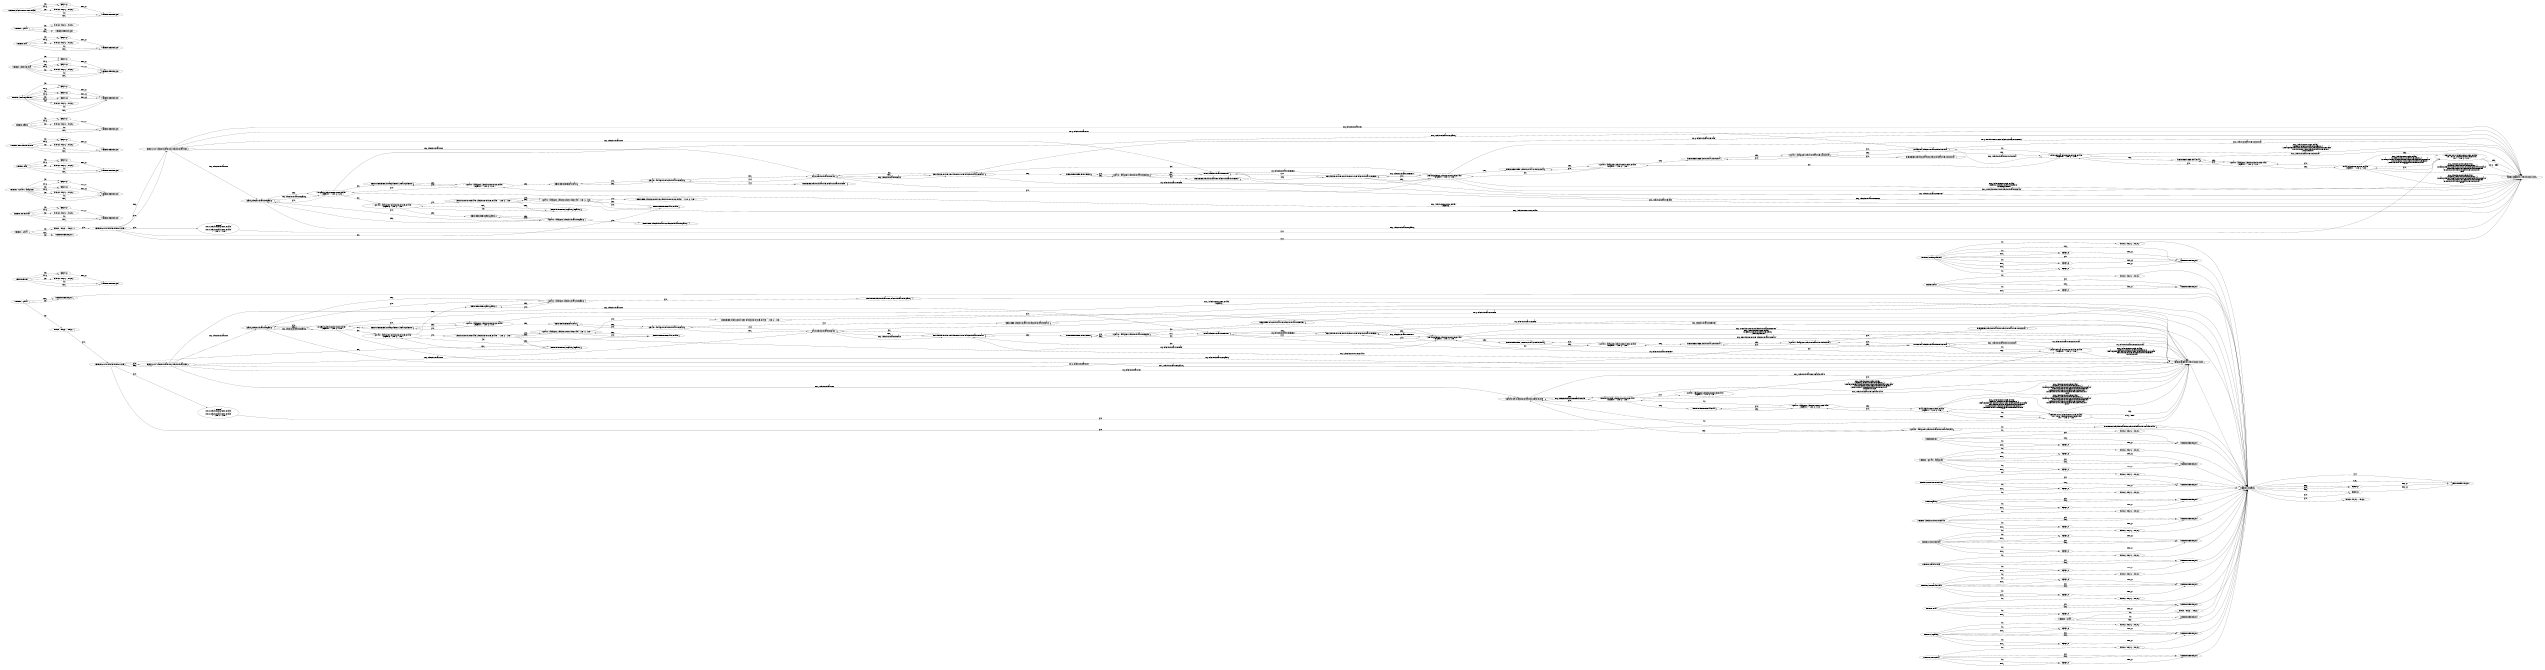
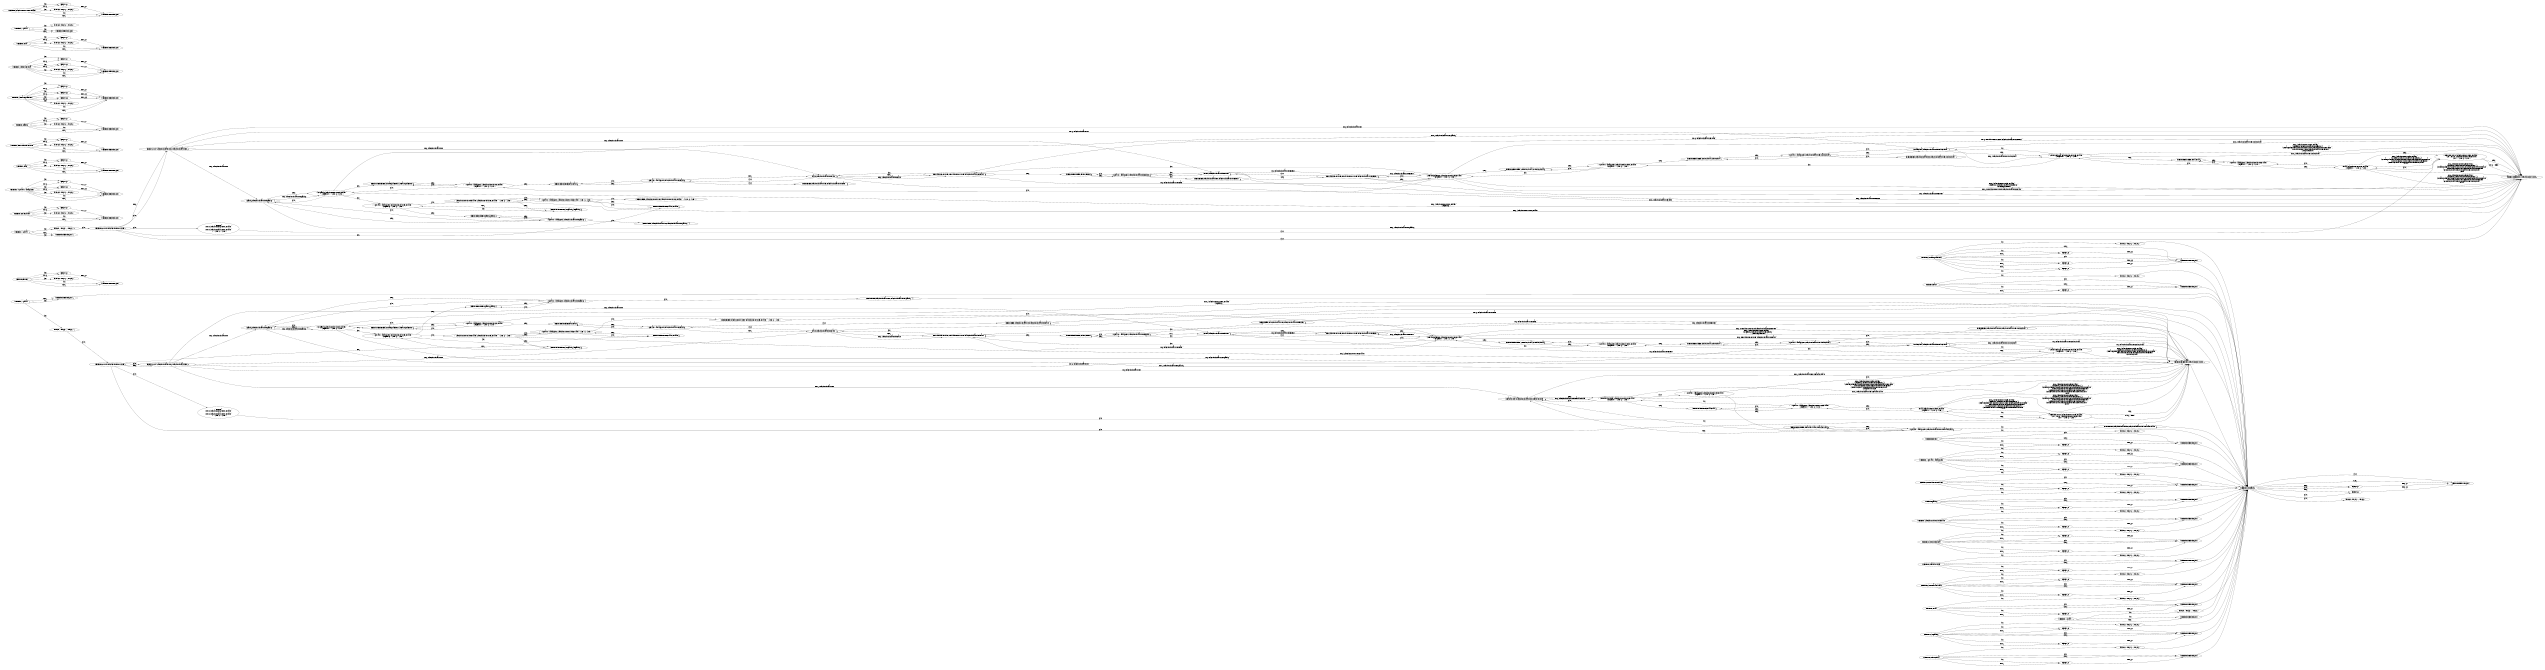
none -> (1810, 427)
